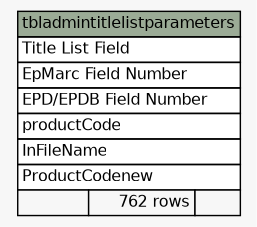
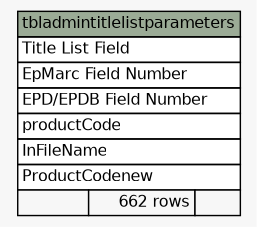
(155, 202) -> (155, 202)
